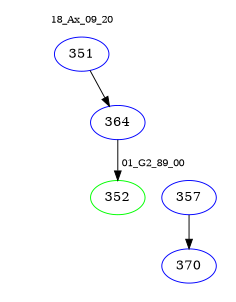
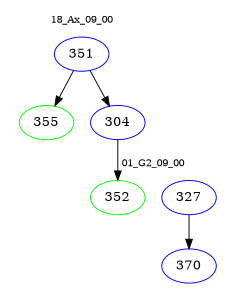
(82, 20) -> (82, 20)
none -> (47, 123)
(118, 123) -> (118, 123)
(153, 164) -> (153, 164)
(189, 198) -> (189, 198)
